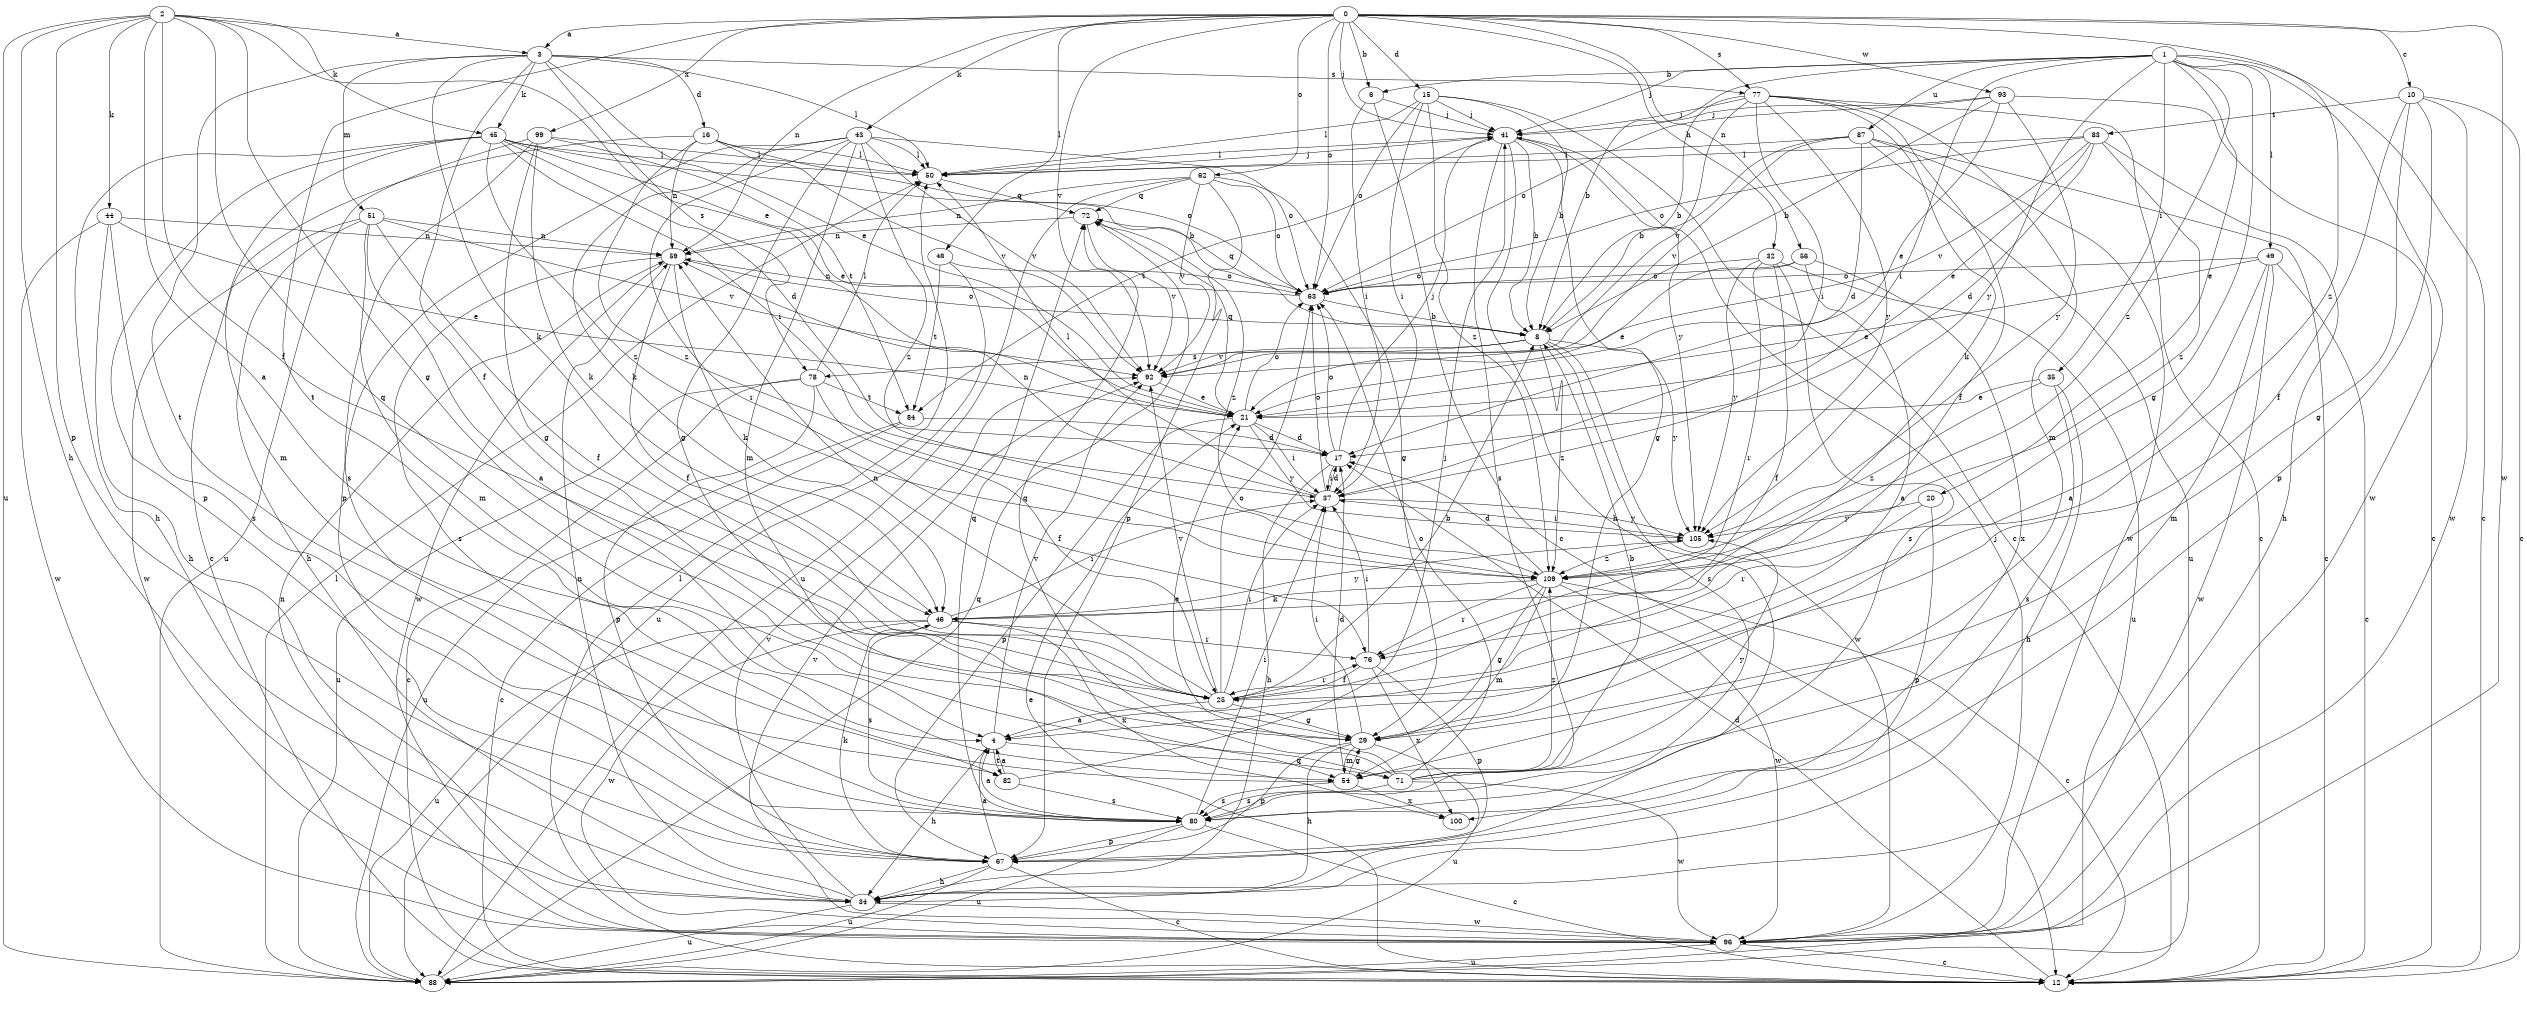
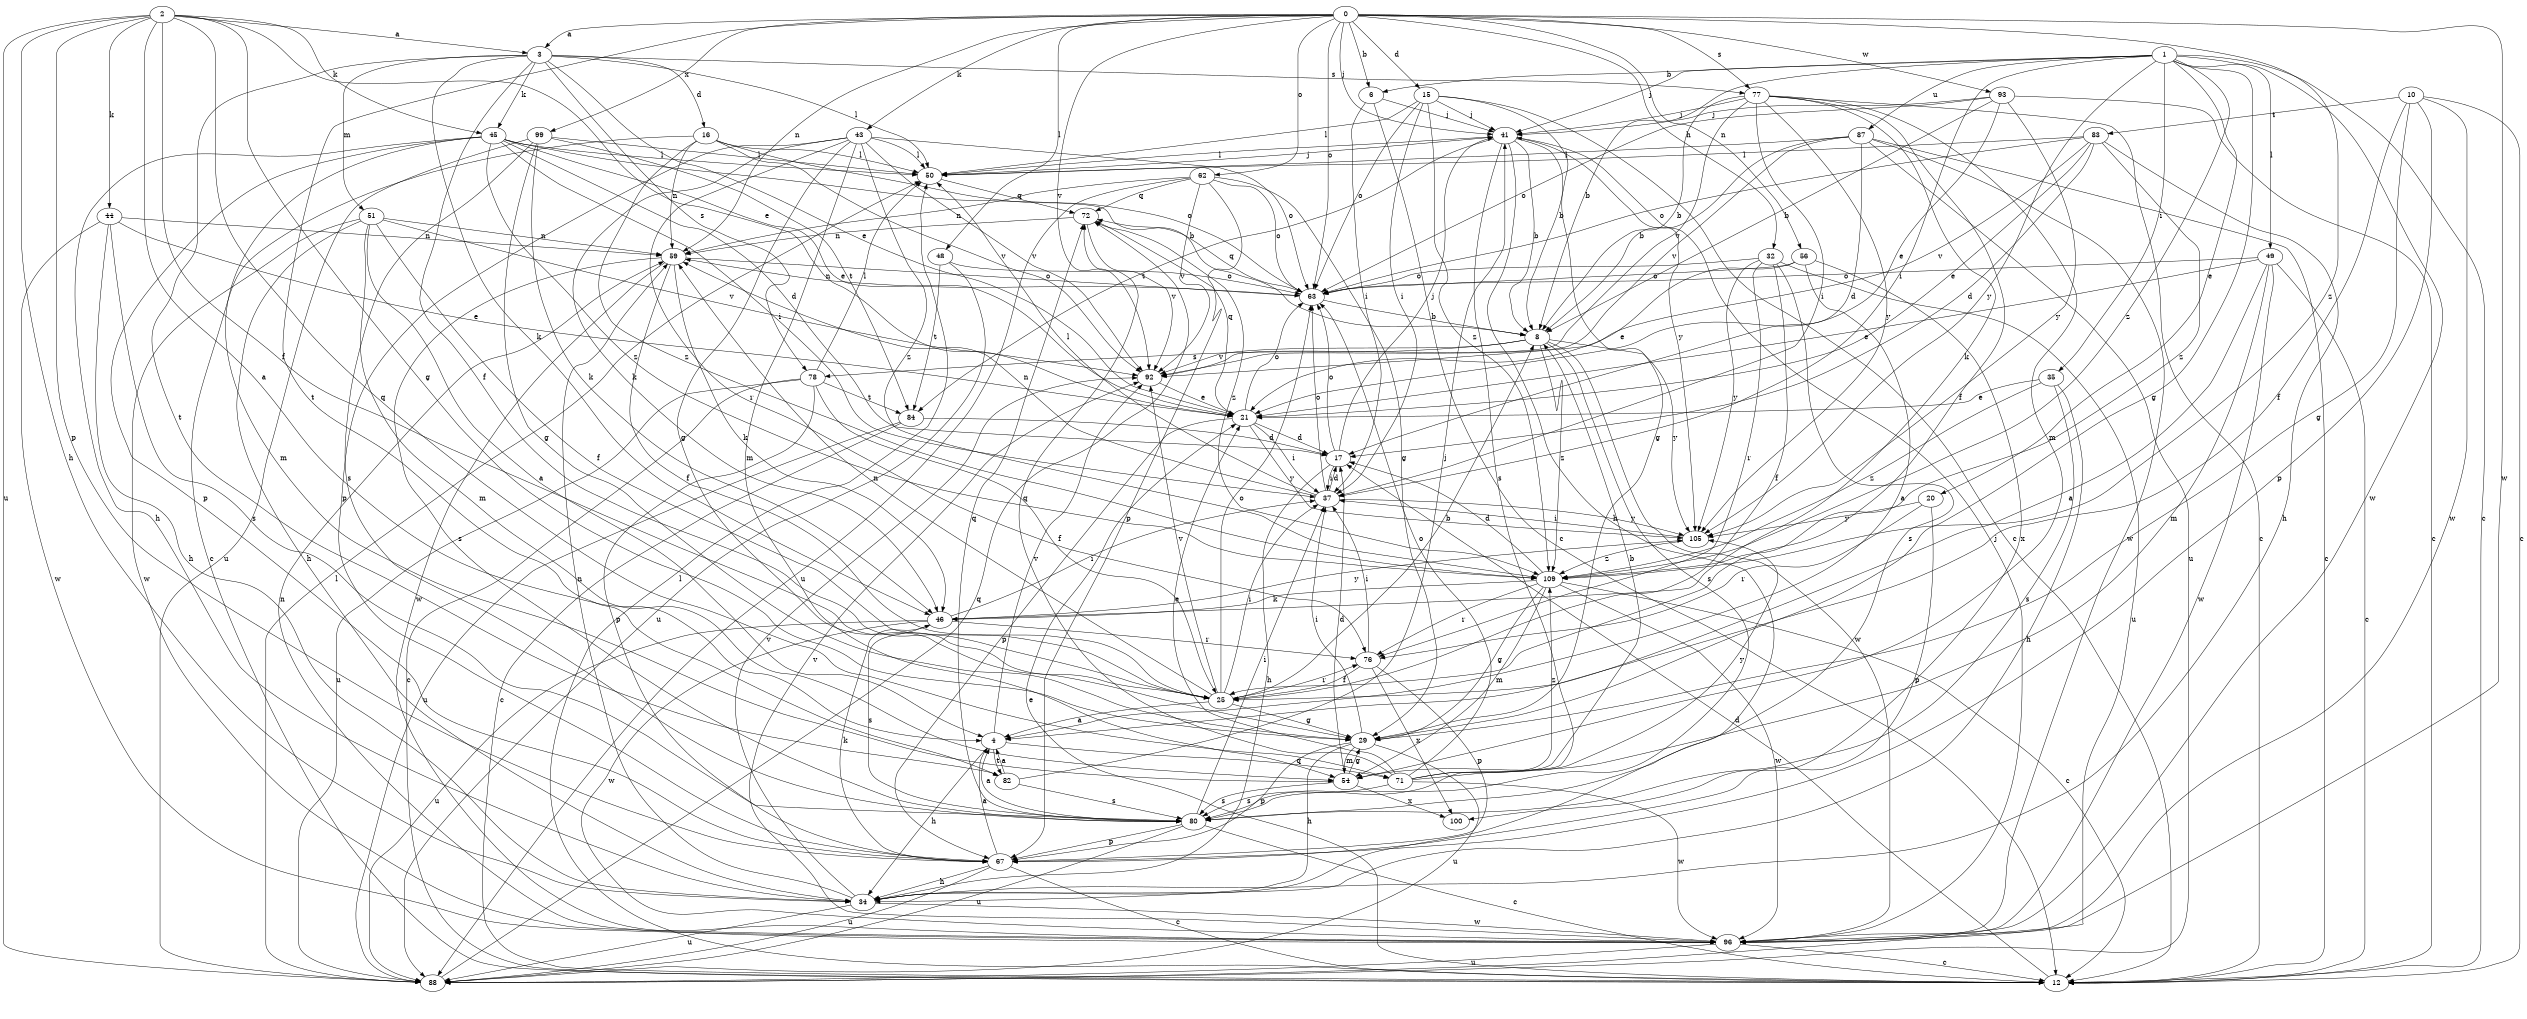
(1899, 18) -> none
(1122, 315) -> (990, 277)
(1175, 753) -> none
